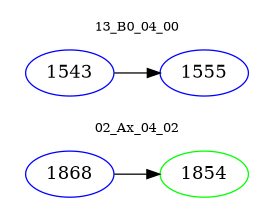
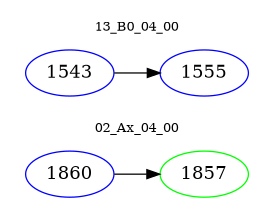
(137, 129) -> (137, 129)
(70, 174) -> (70, 174)
(204, 174) -> (204, 174)
